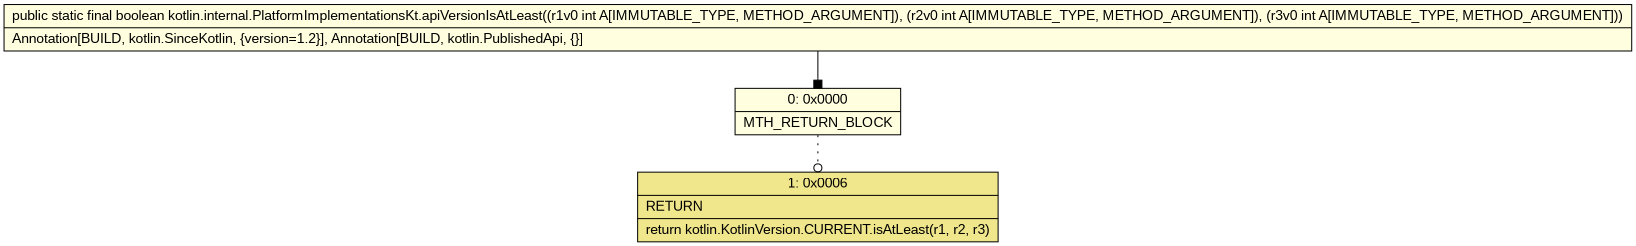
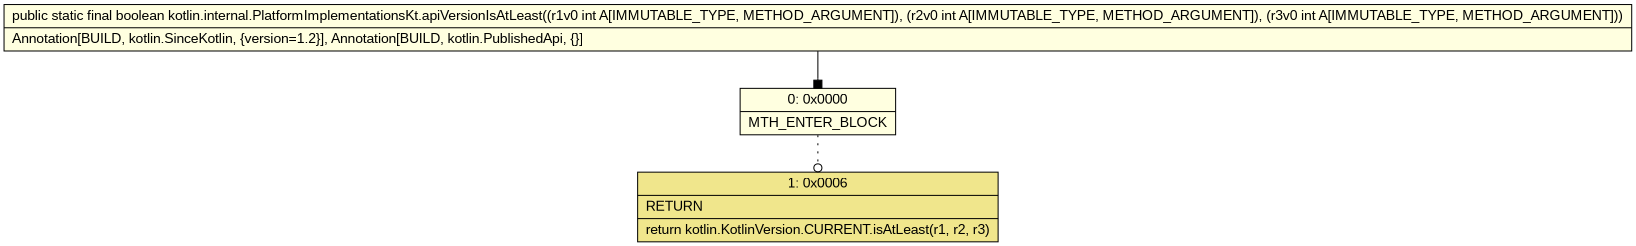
(818, 123) -> (818, 123)
